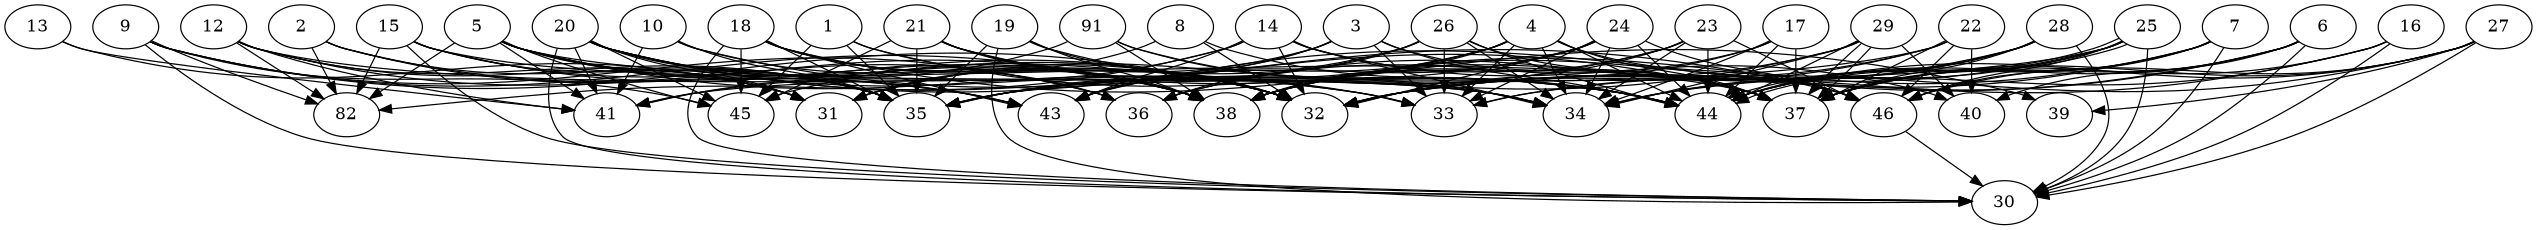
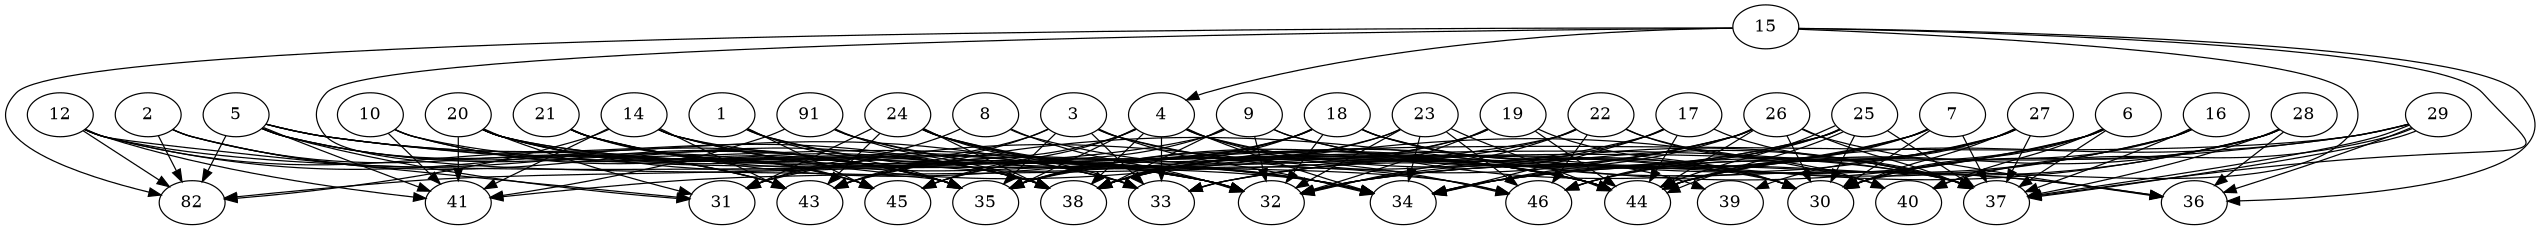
(38, 27) -> none
(846, 71) -> (1463, 45)
(1060, 85) -> (1229, 164)
(1939, 155) -> (1796, 153)
